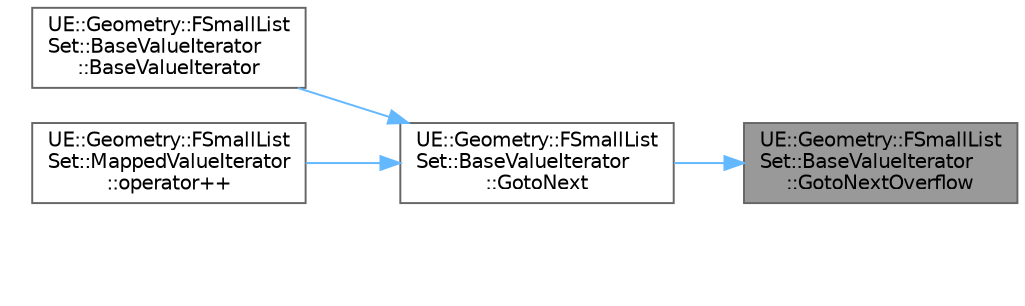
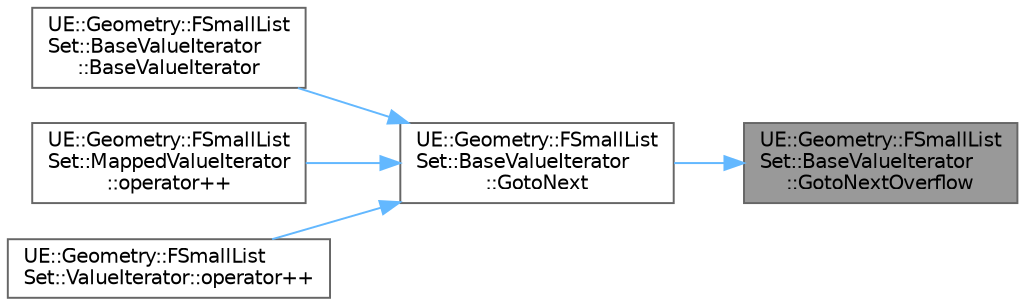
none -> (169, 269)
